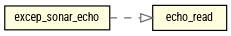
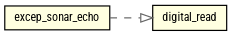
(190, 18) -> (190, 18)
